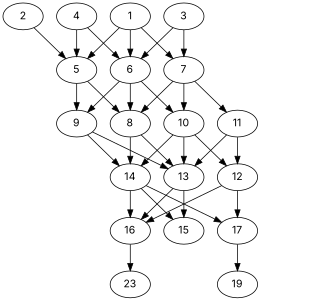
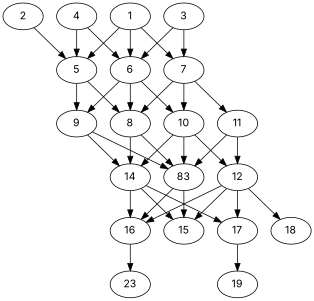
(184, 177) -> (184, 177)
none -> (213, 201)
none -> (291, 231)
